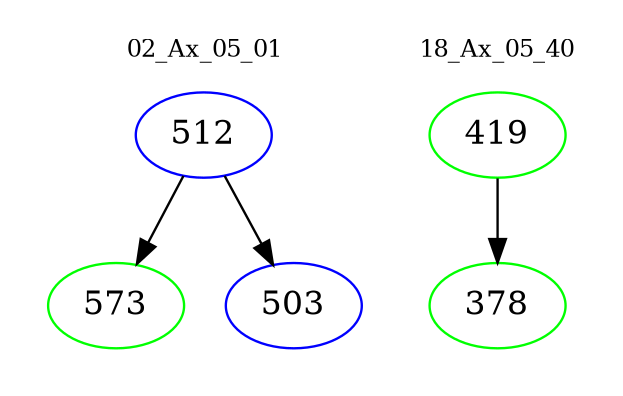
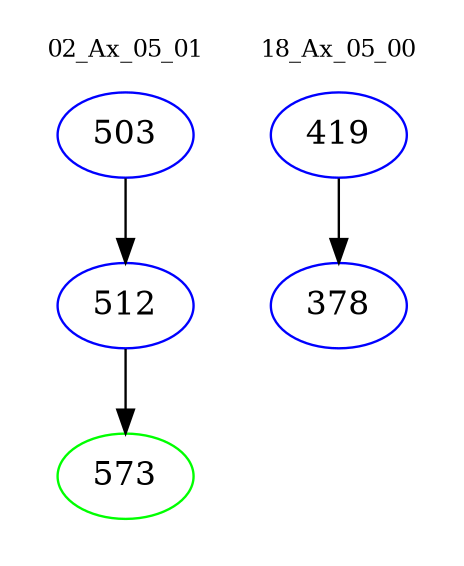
(498, 51) -> (339, 51)
(498, 135) -> (339, 135)
(243, 210) -> (126, 209)
(498, 306) -> (339, 306)
